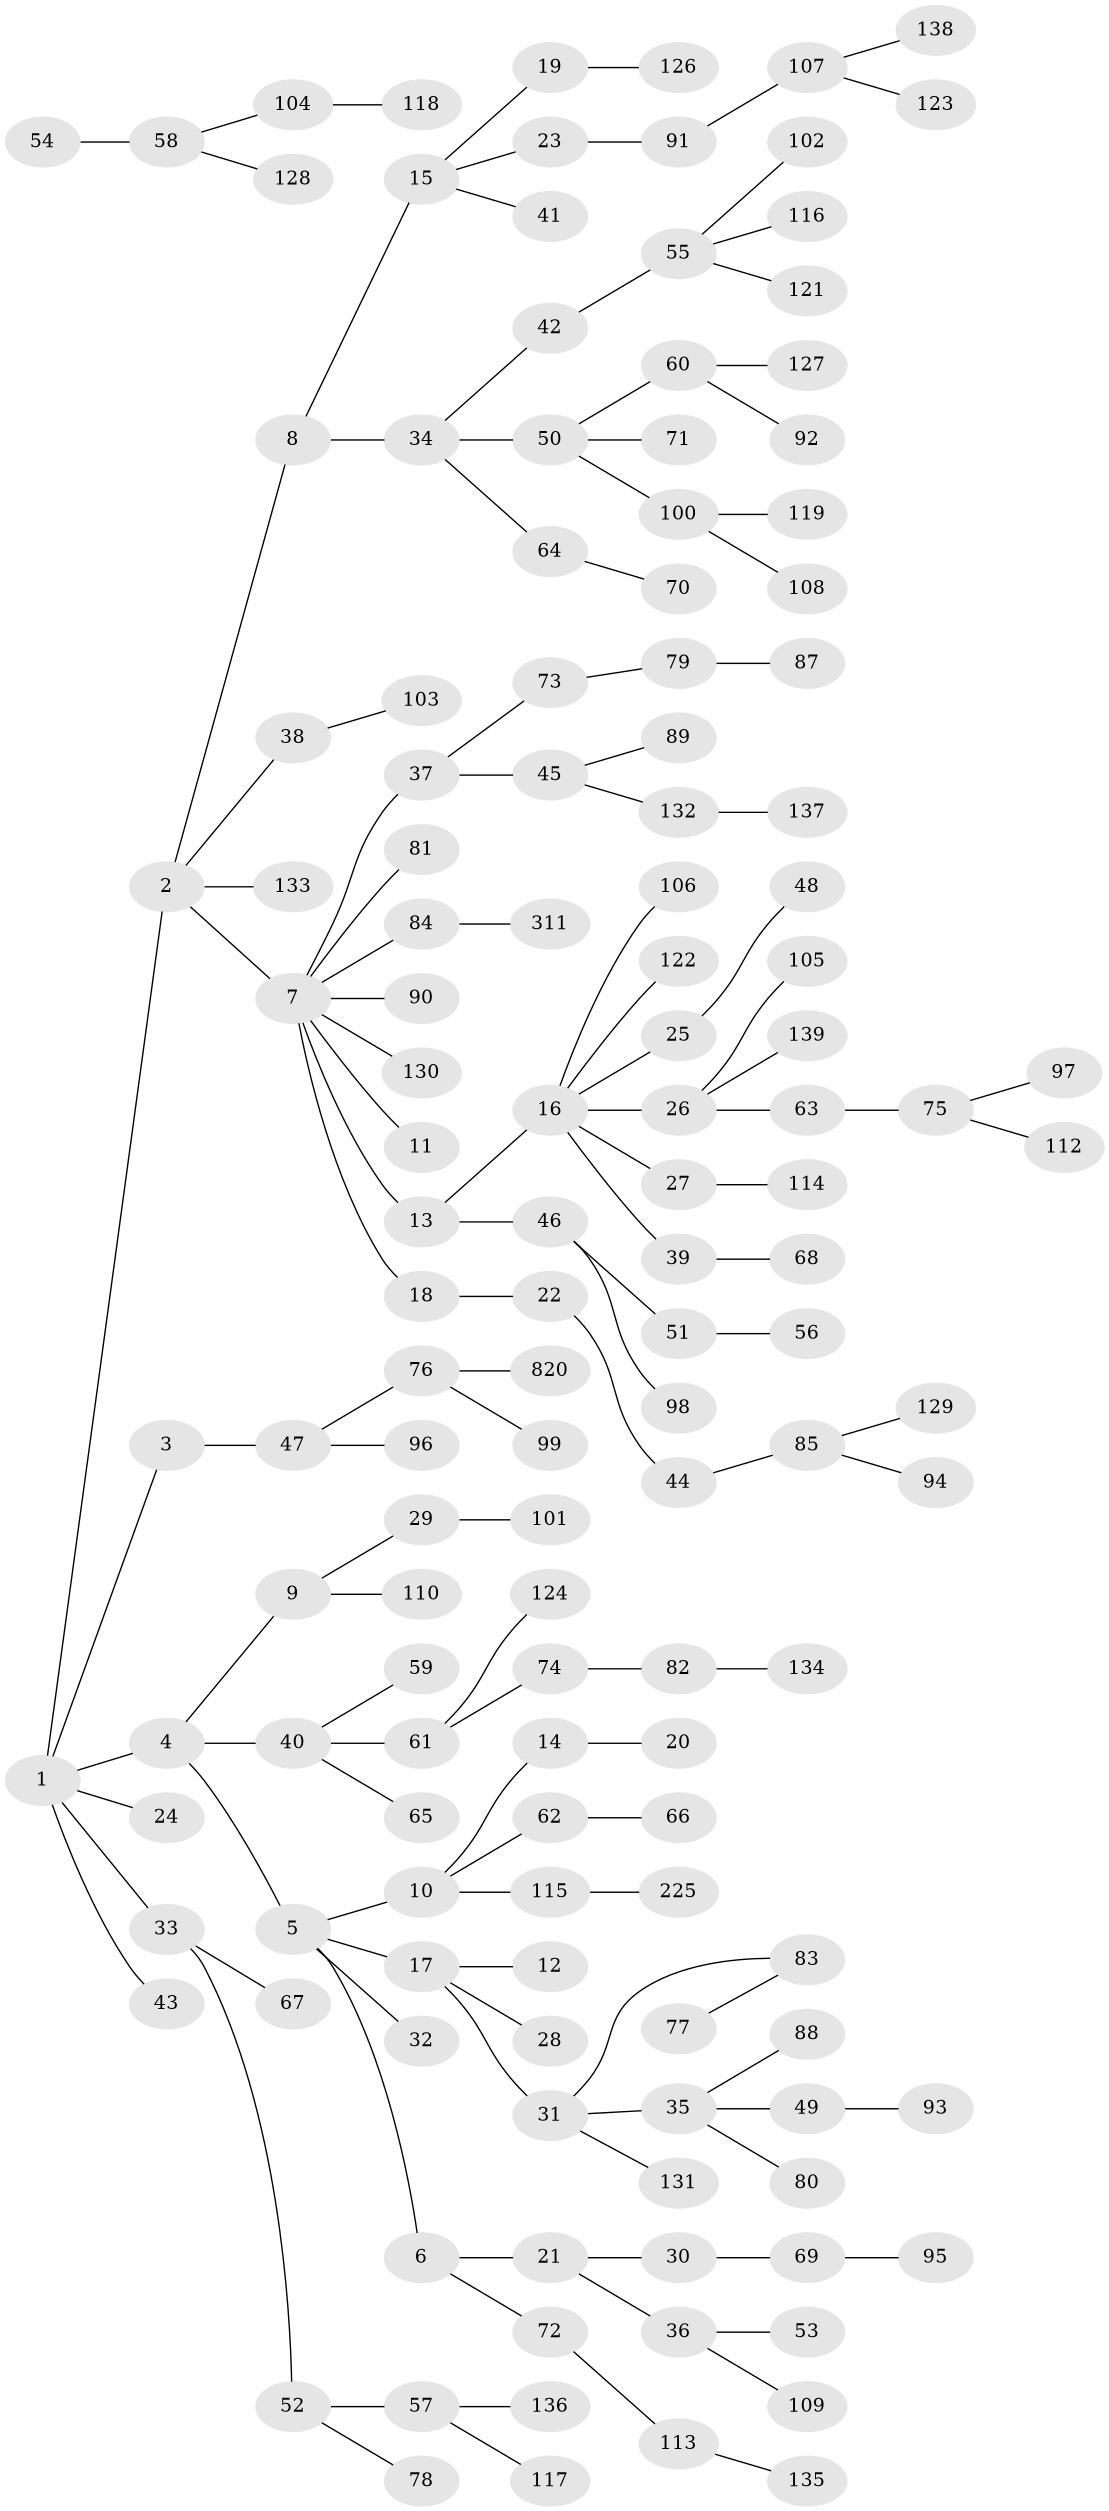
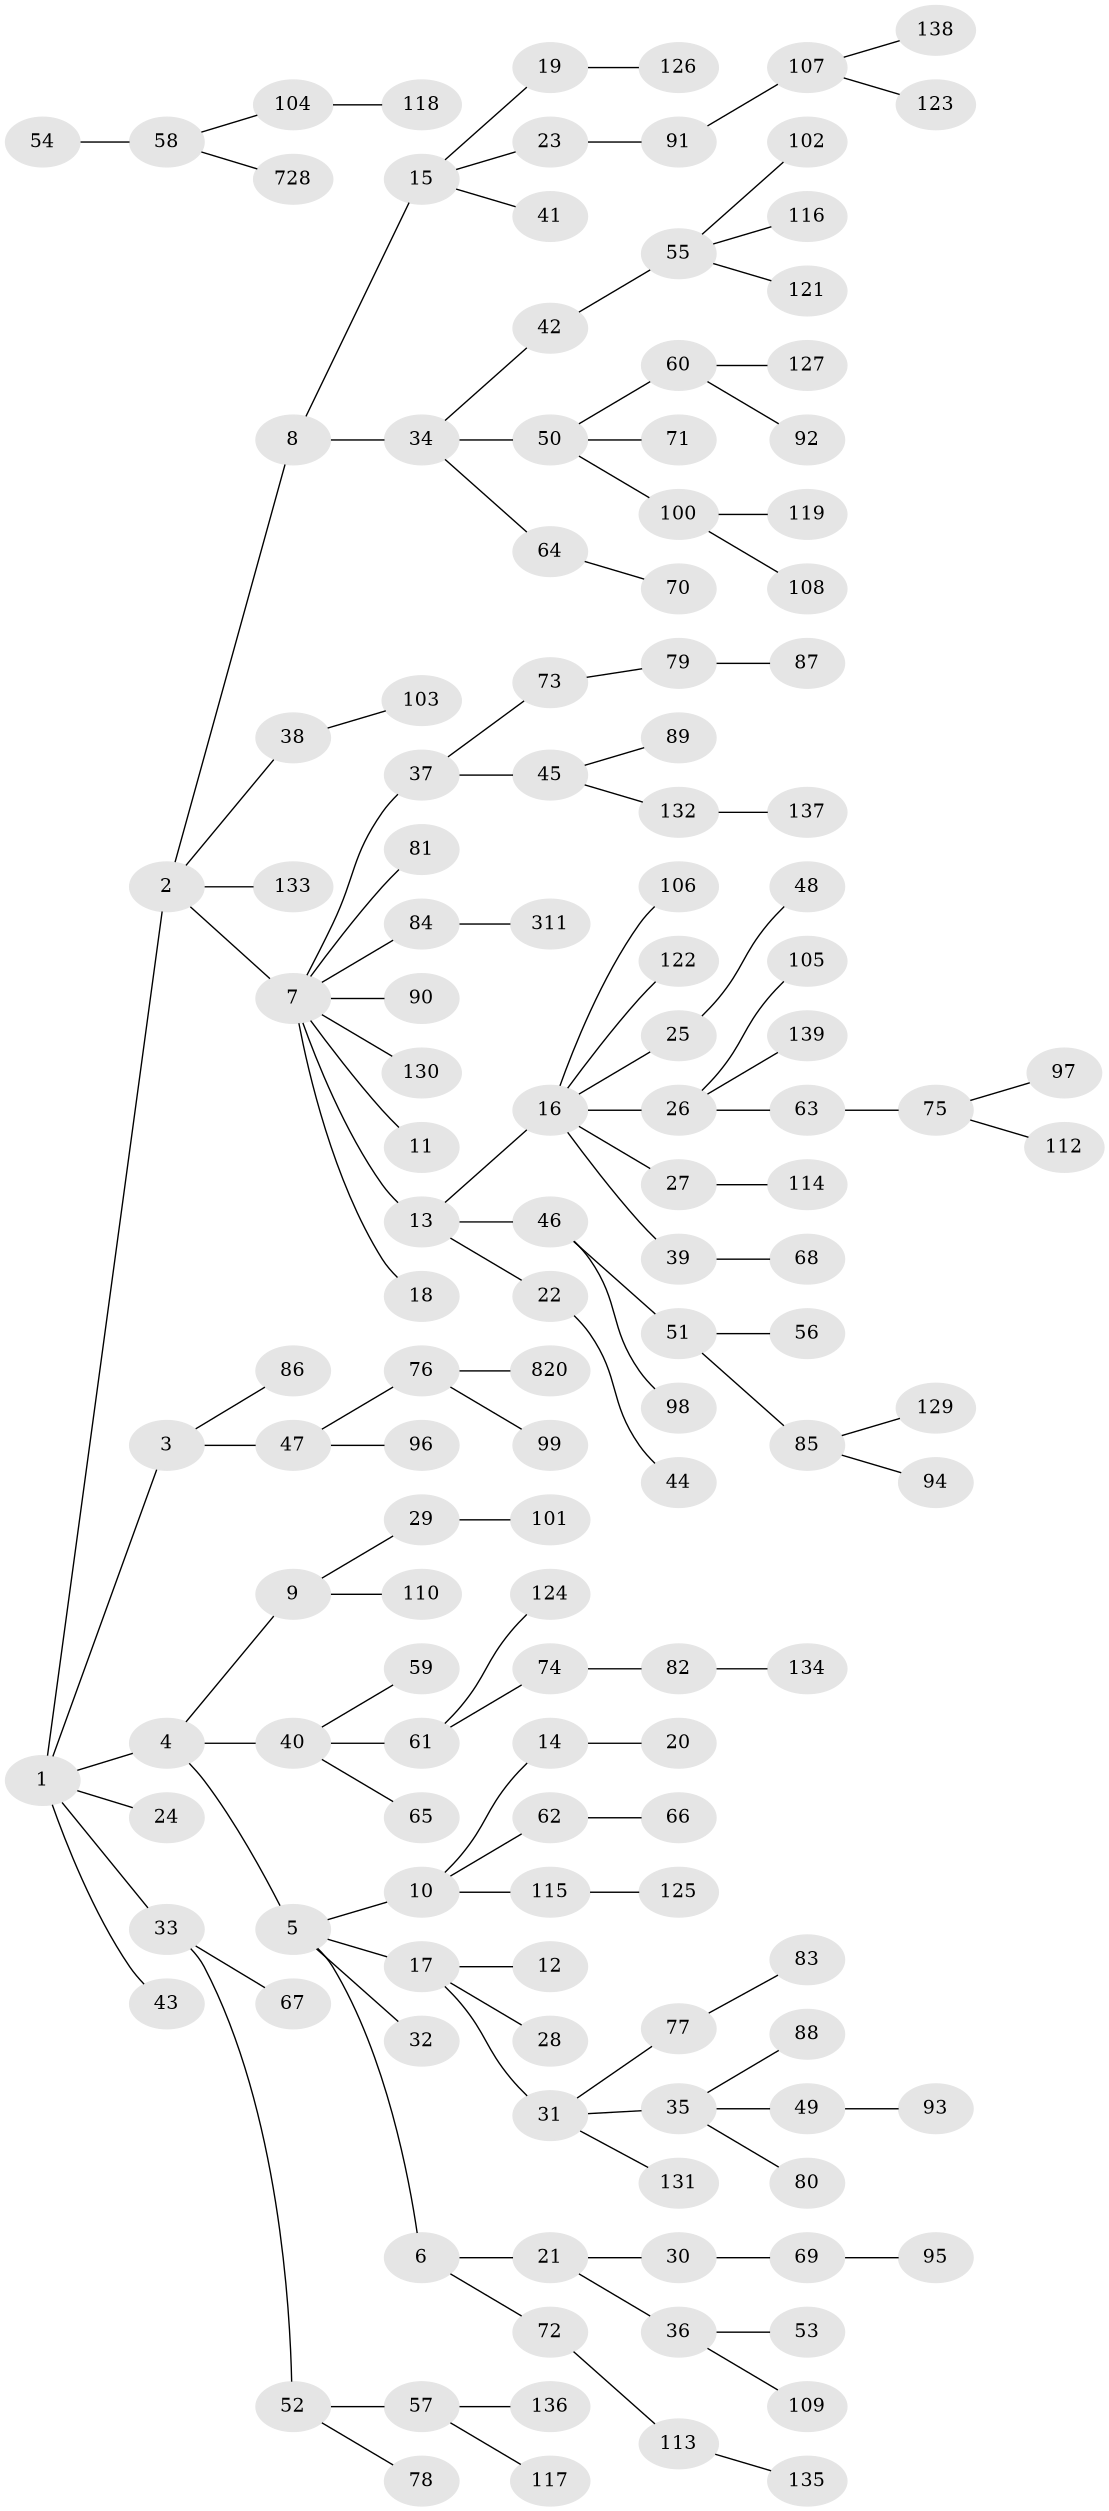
(293, 179) -> (293, 179)
(486, 1296) -> (486, 1259)
none -> (293, 1371)
(743, 1464) -> (743, 1389)
(679, 1892) -> (679, 1892)
(644, 1989) -> (615, 2072)
